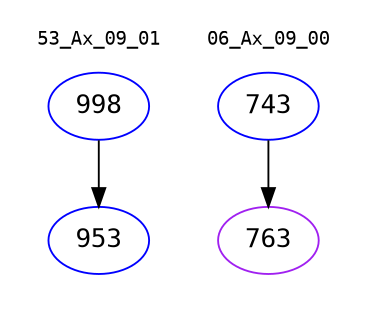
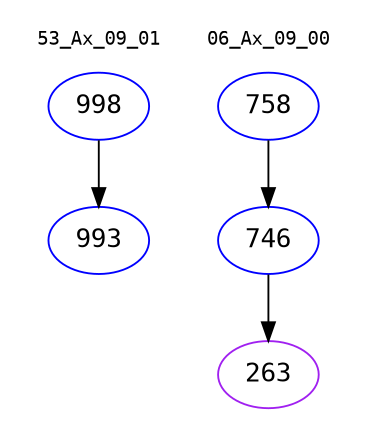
none -> (268, 106)
(268, 106) -> (268, 240)
(99, 240) -> (99, 240)
(268, 240) -> (268, 375)
